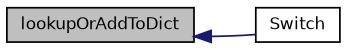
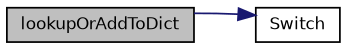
(234, 36) -> (216, 13)
